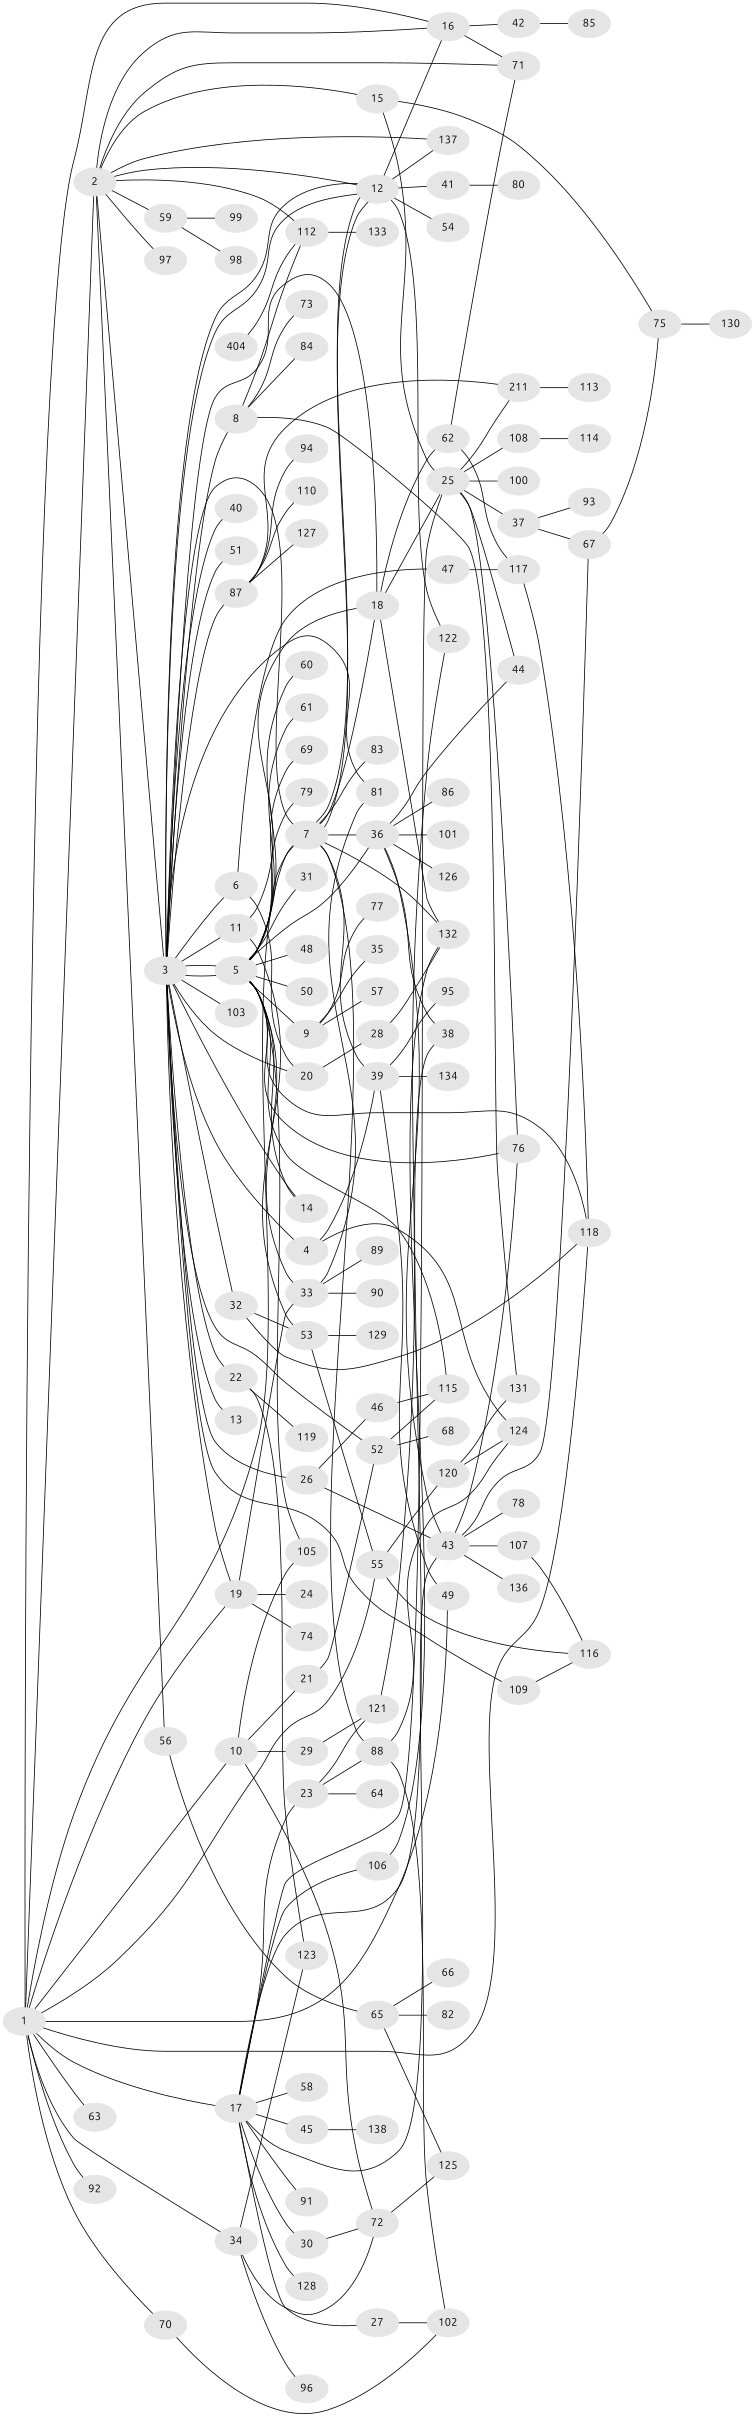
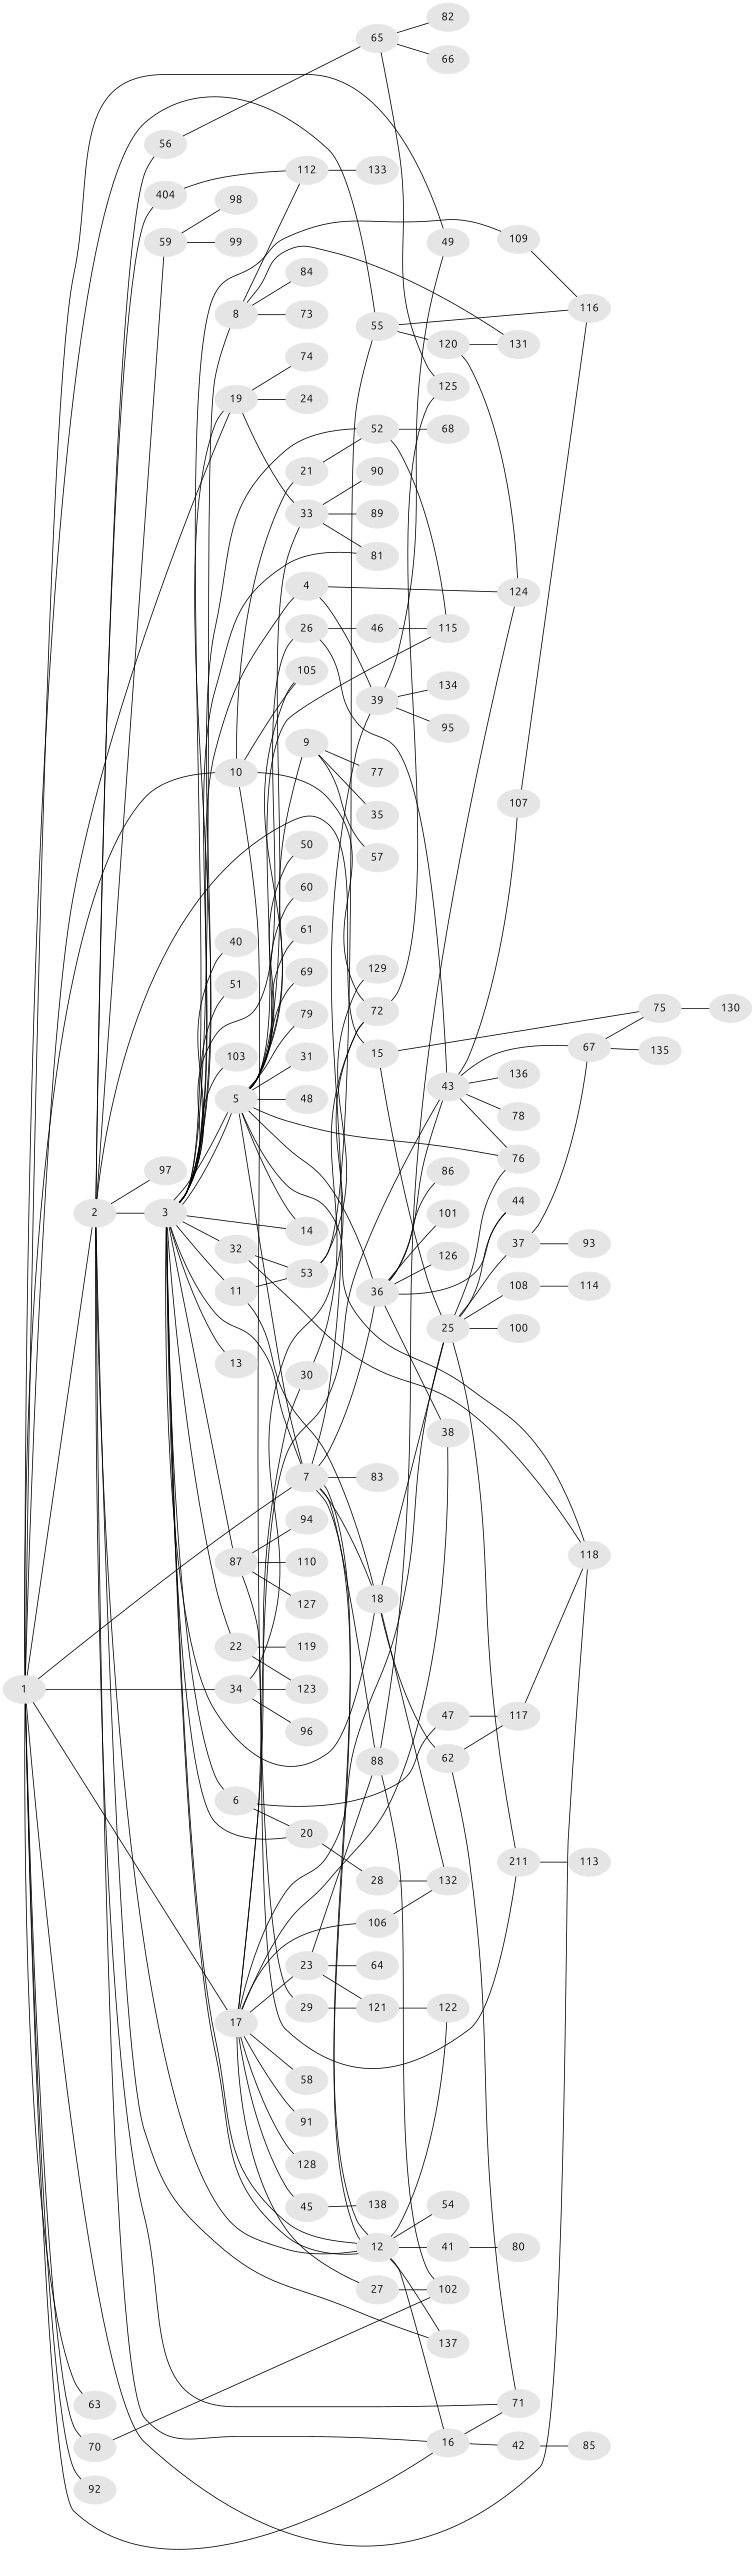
(209, 185) -> (107, 701)
(385, 876) -> none
none -> (660, 1051)
